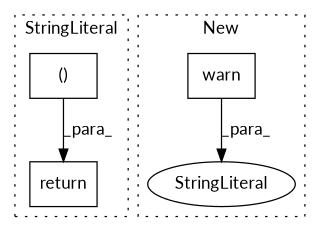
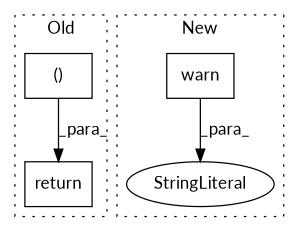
(72, 29) -> (61, 29)
